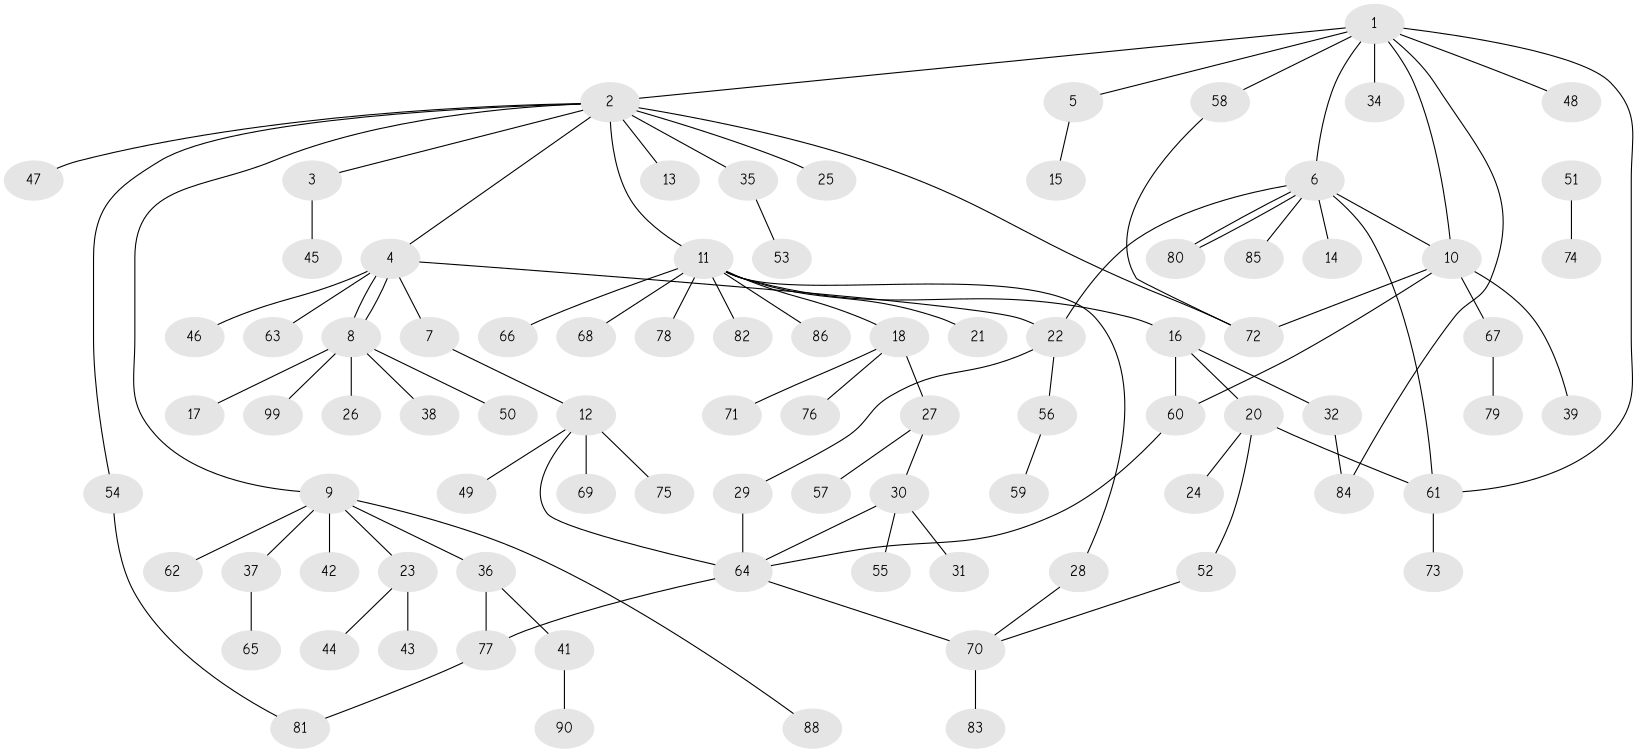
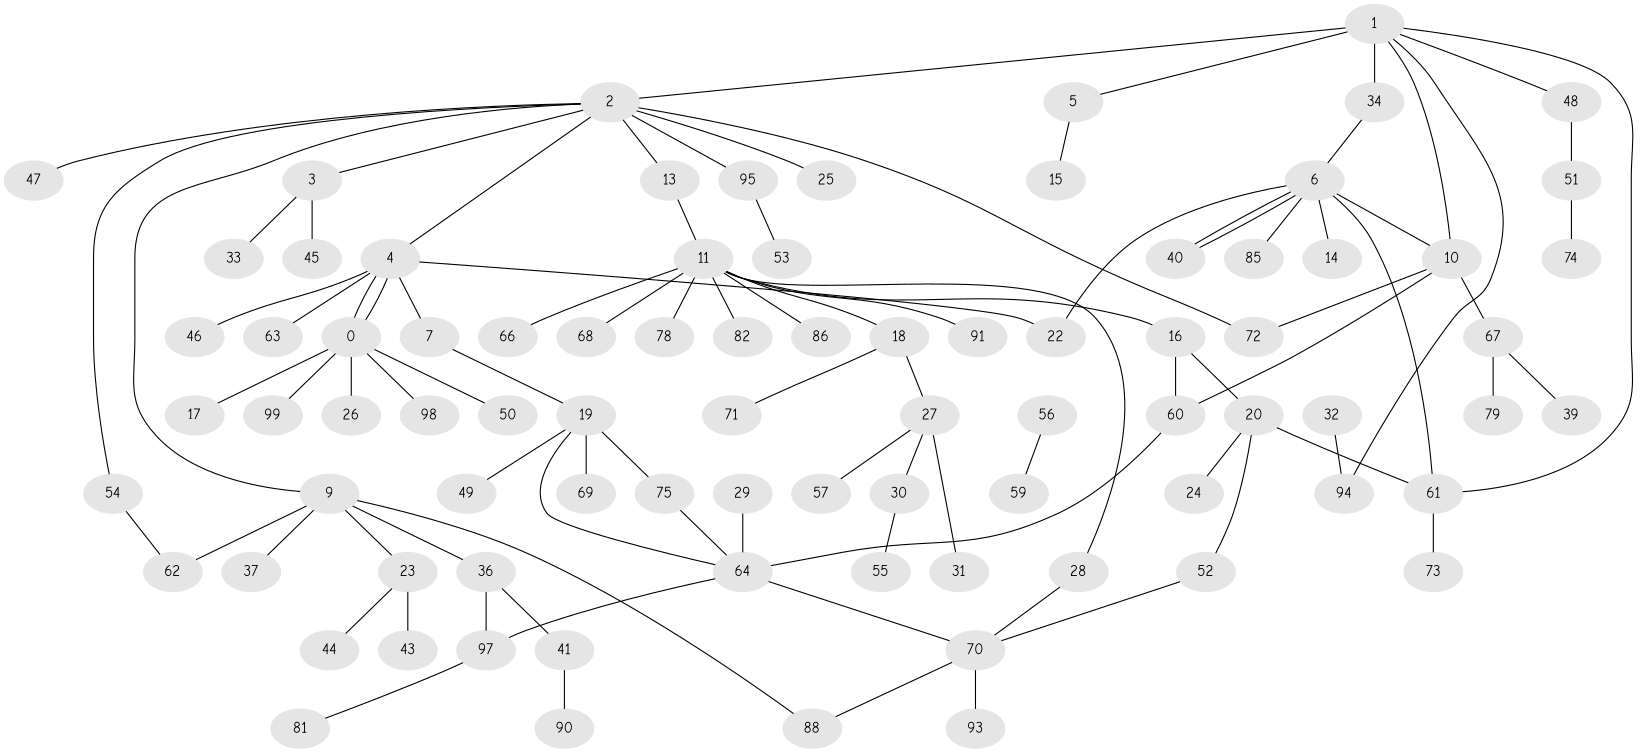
(1330, 98) -> (1345, 141)
(1220, 102) -> none
none -> (1571, 141)
(748, 181) -> (748, 181)
(628, 194) -> (687, 220)
none -> (234, 259)
(1176, 259) -> (1176, 259)
(1536, 323) -> (1532, 376)
(351, 337) -> (351, 337)
(978, 337) -> (978, 337)
(1246, 372) -> none
(1052, 376) -> none
(890, 396) -> none
(430, 415) -> (430, 415)
(586, 415) -> (586, 415)
(810, 415) -> none
(1344, 494) -> (1344, 494)
(821, 533) -> (703, 533)
(929, 533) -> (944, 494)
(330, 572) -> none
(167, 636) -> (143, 533)
(251, 650) -> none
(486, 650) -> (486, 650)
none -> (894, 689)
(975, 729) -> (975, 729)
